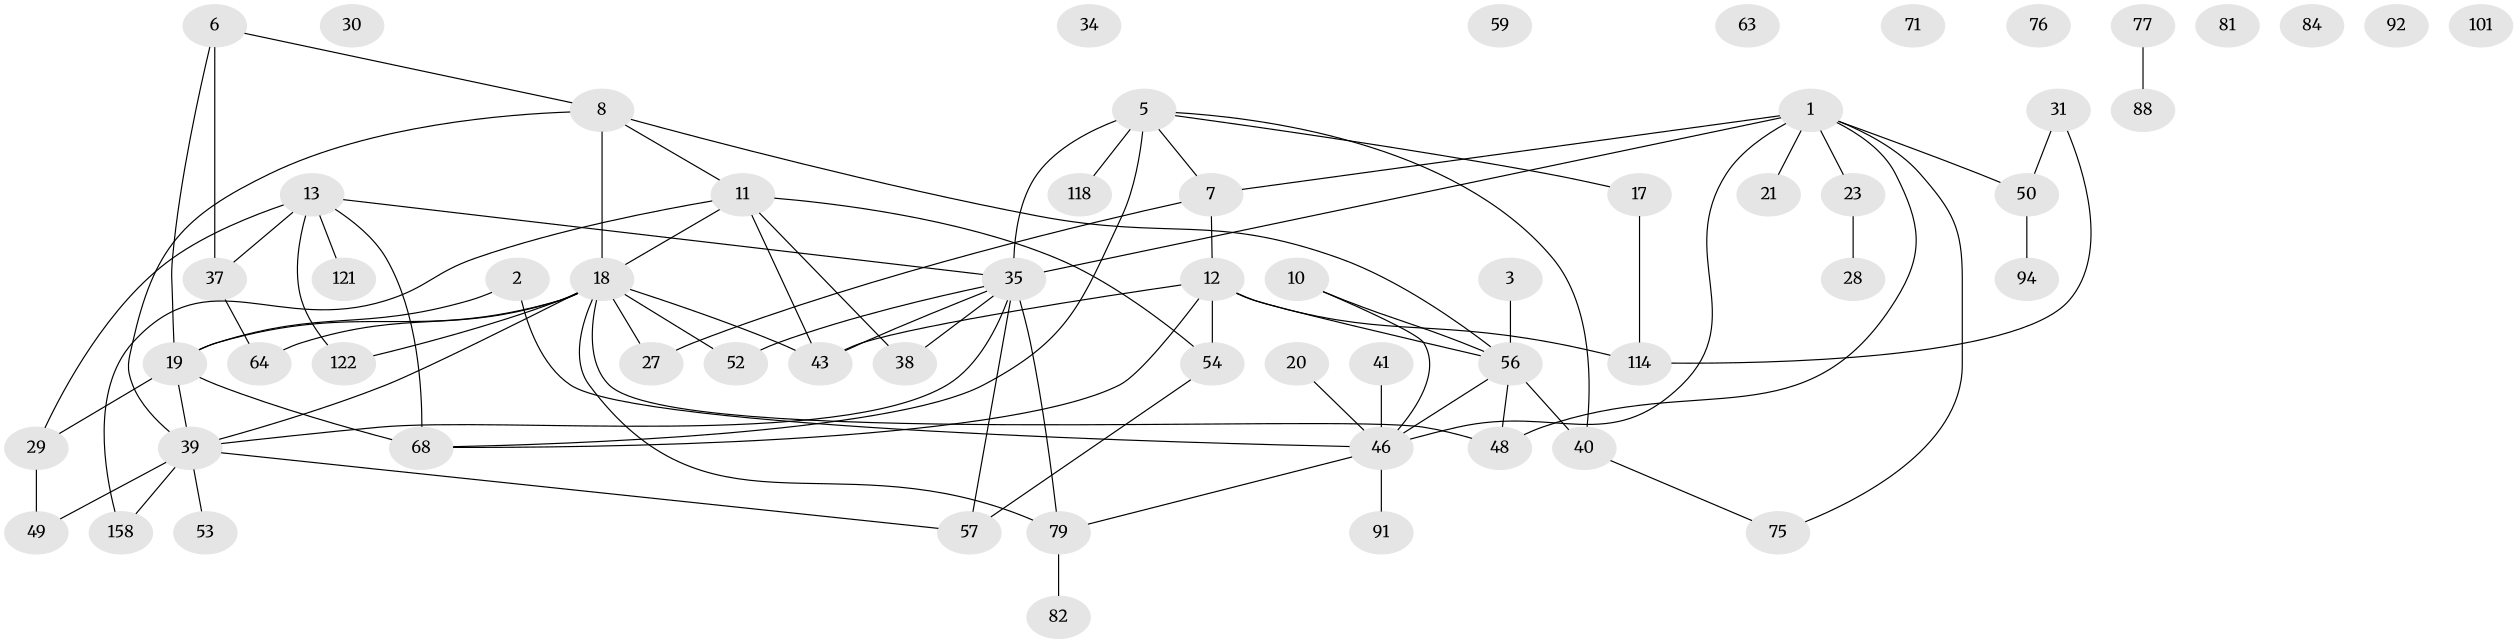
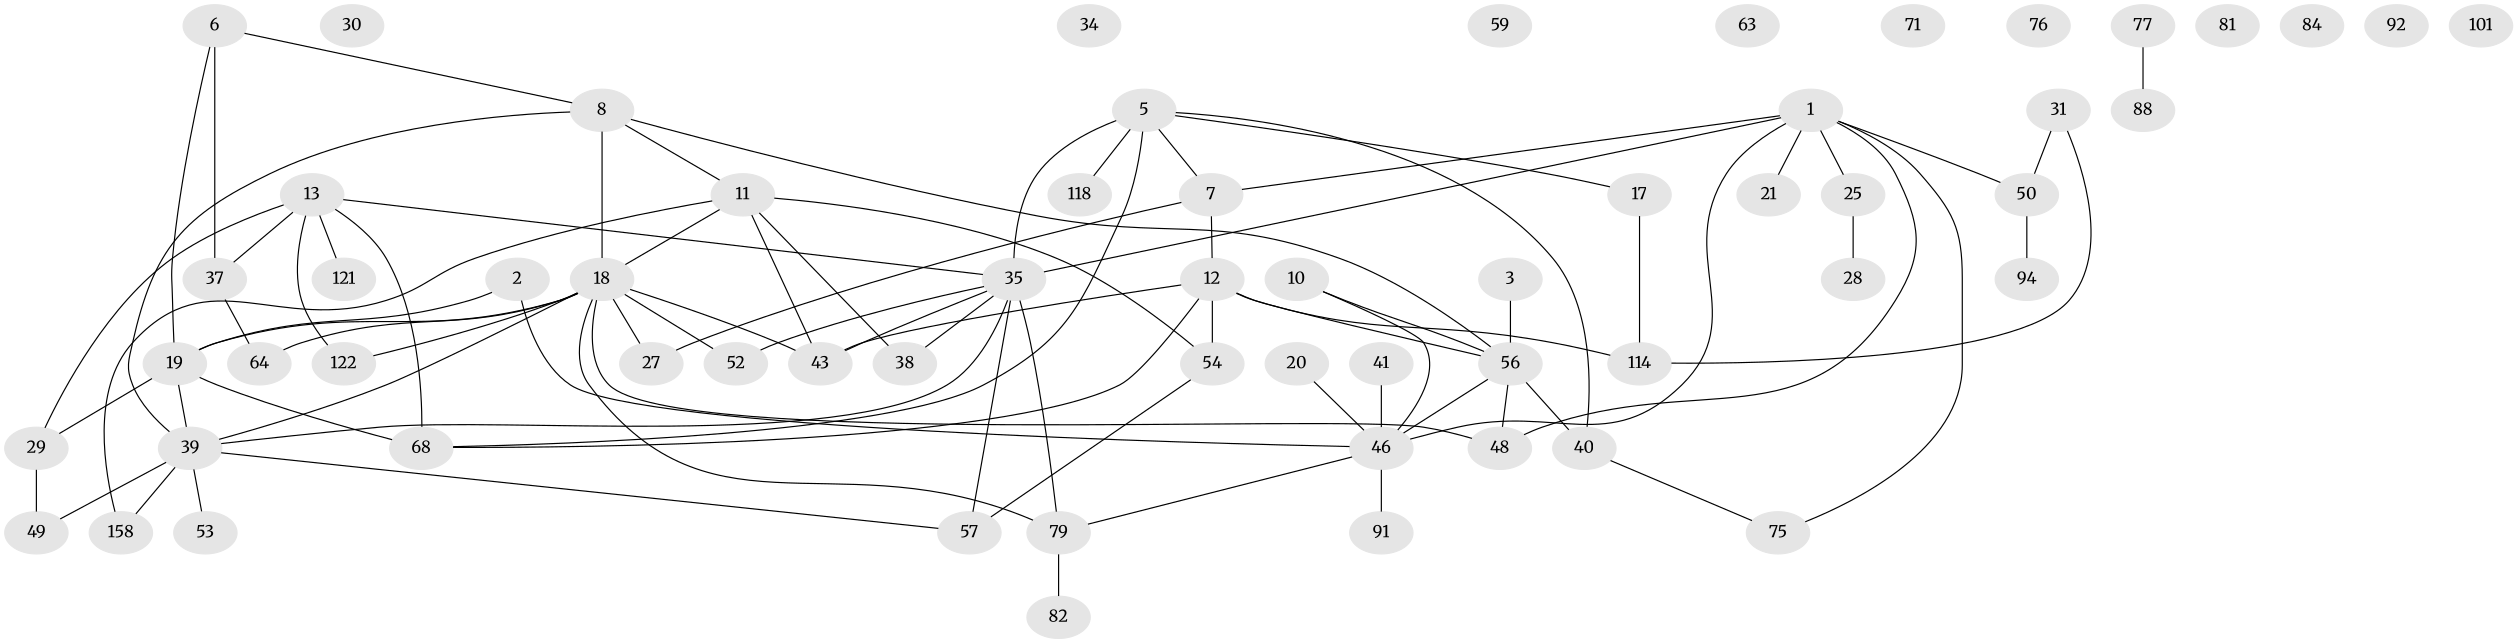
(1853, 195) -> (1853, 195)
